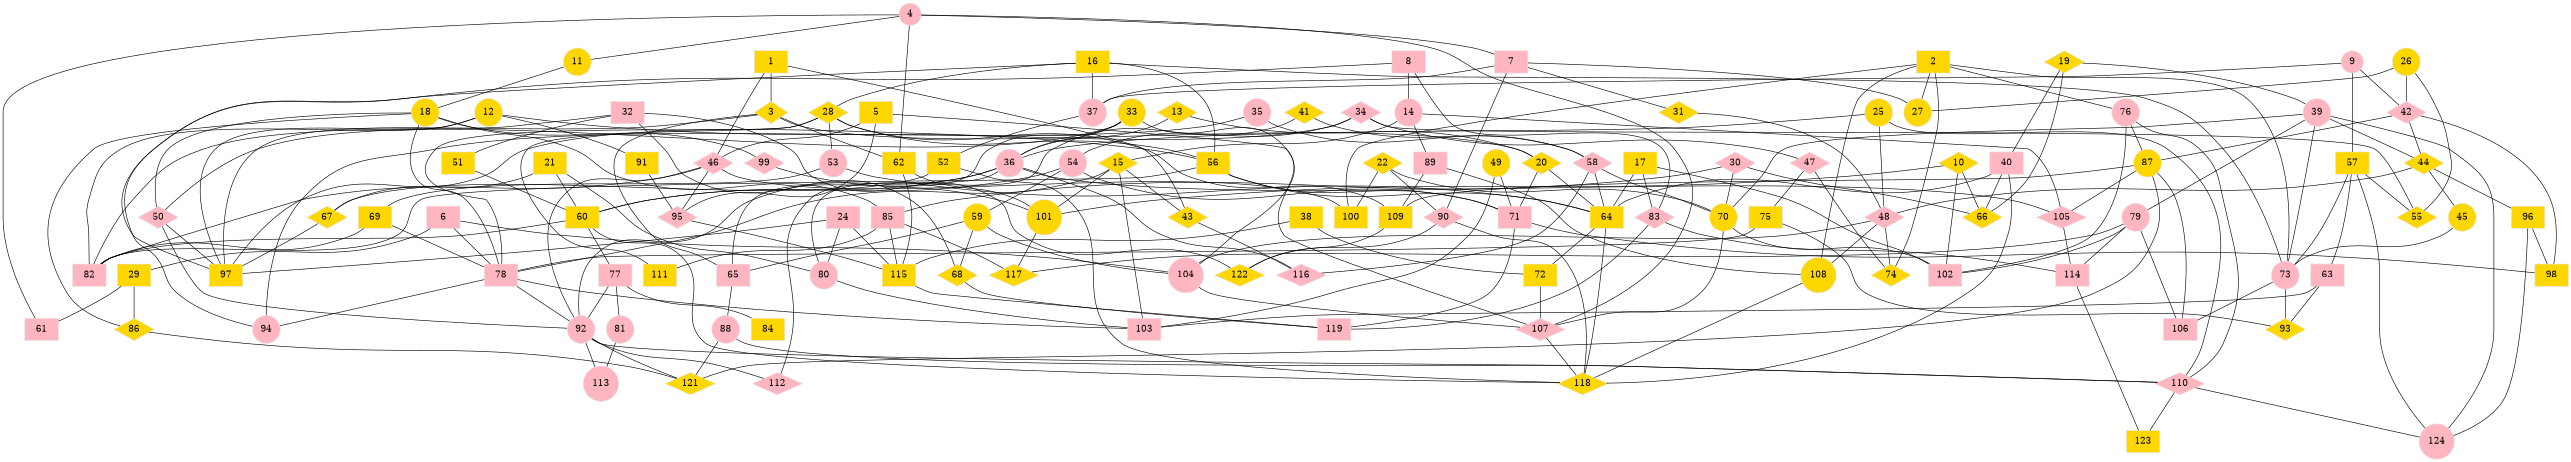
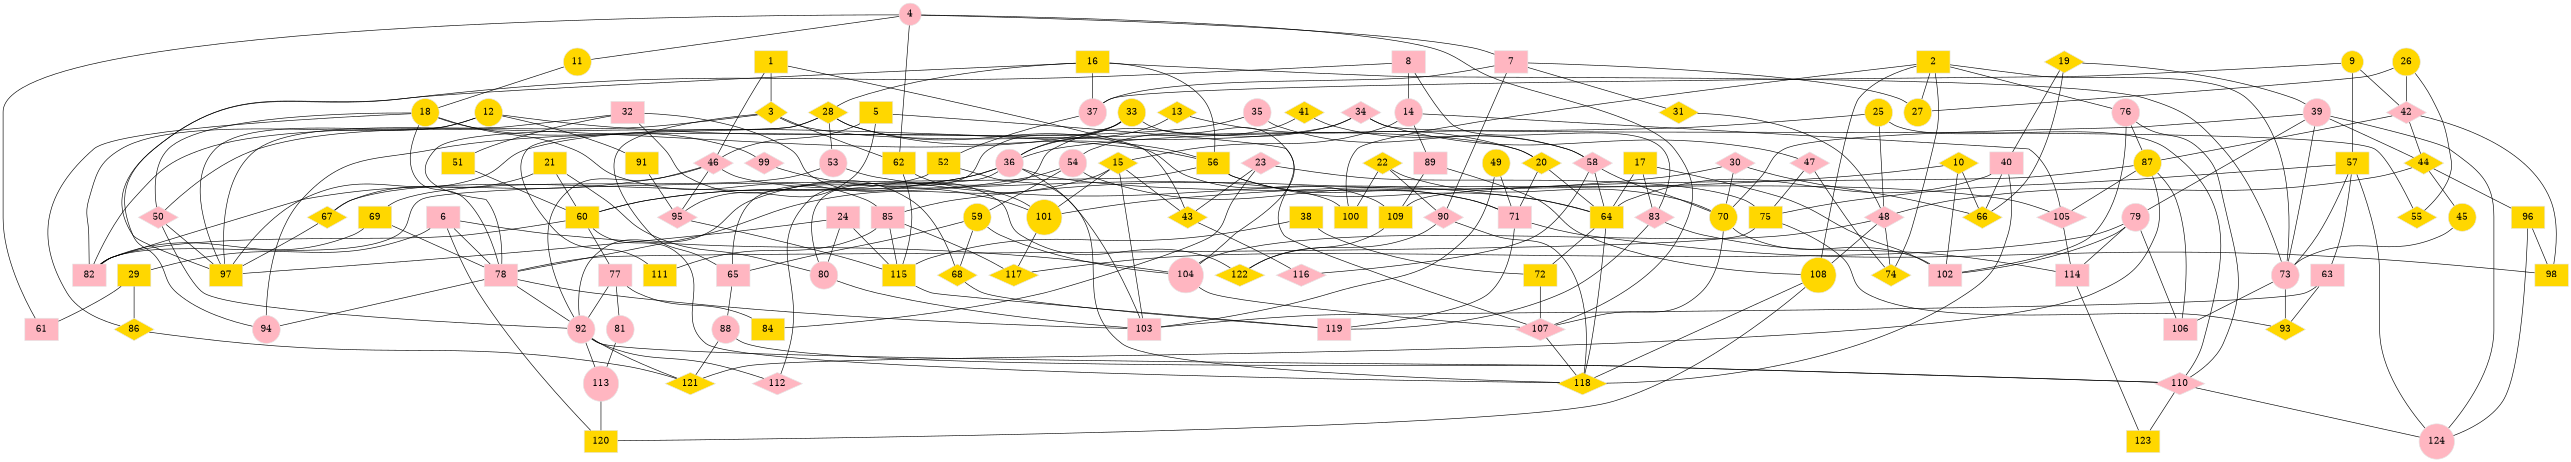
(2352, 62) -> (2352, 62)
none -> (1261, 163)
(2387, 192) -> (2058, 183)
(1153, 230) -> (1094, 232)
none -> (601, 442)
